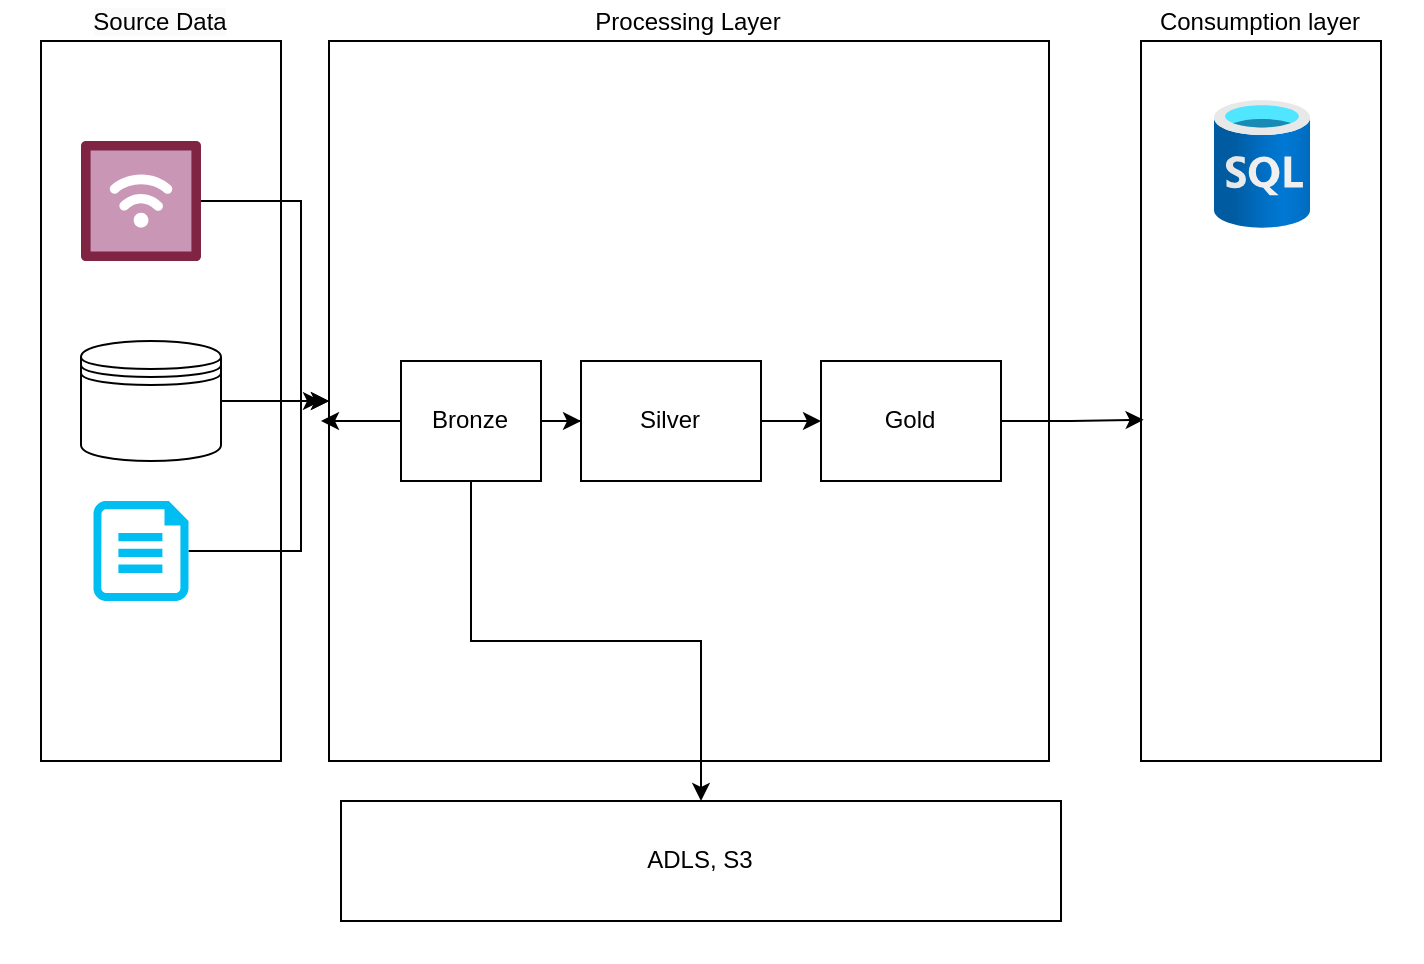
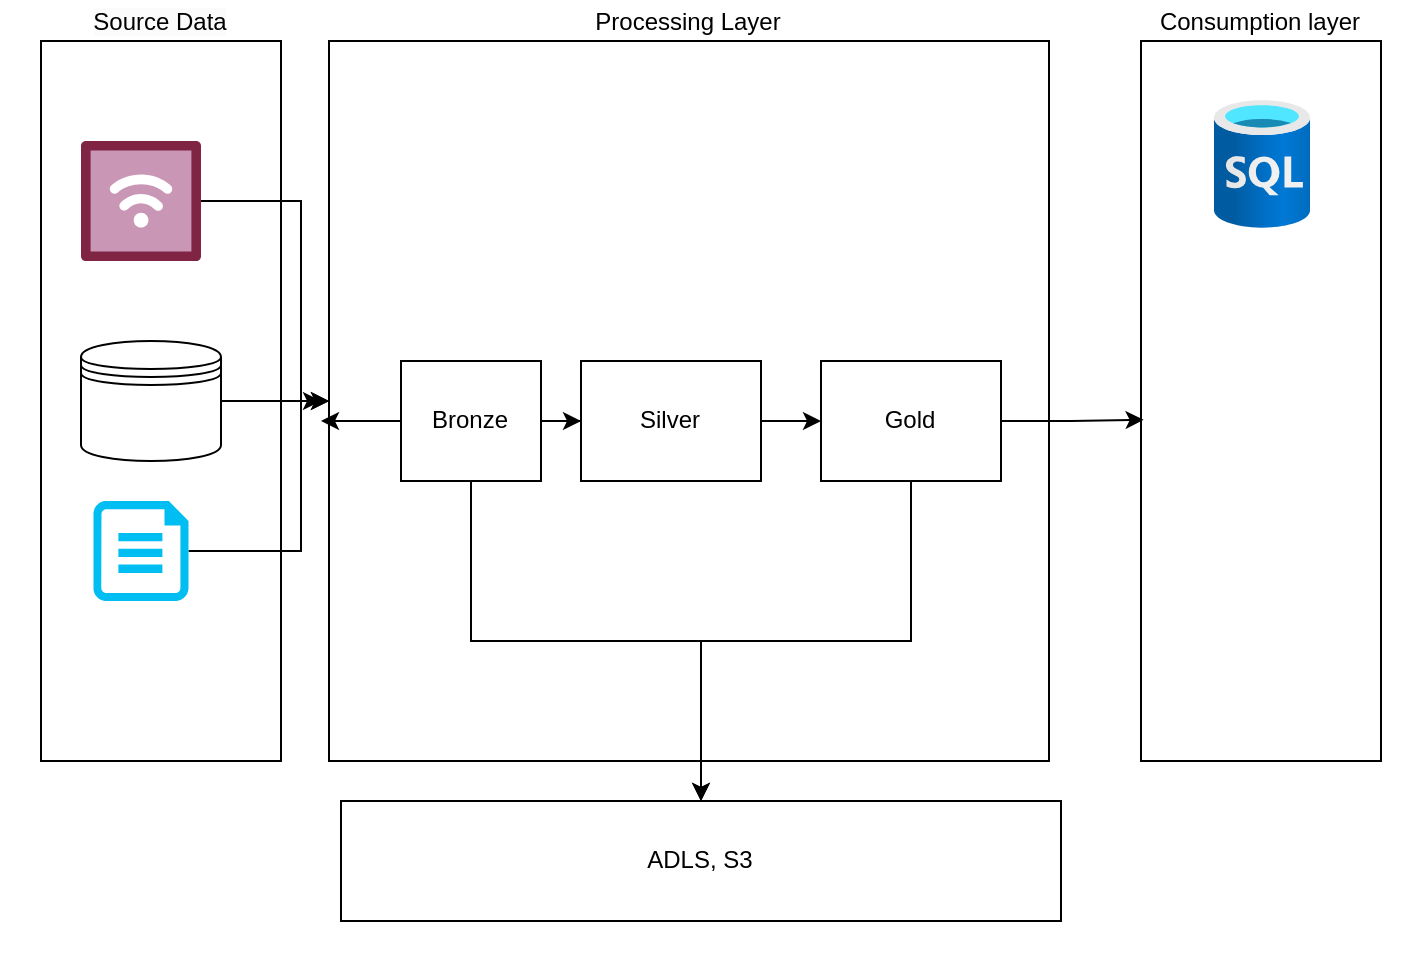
none -> (888, 641)
